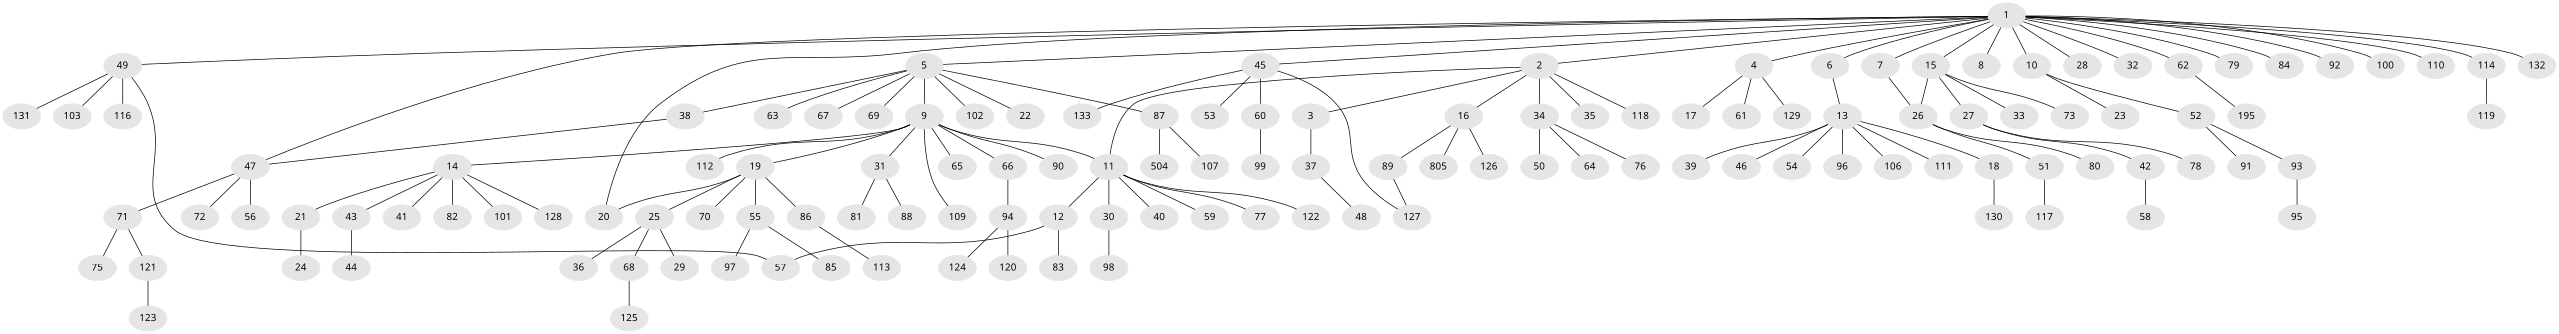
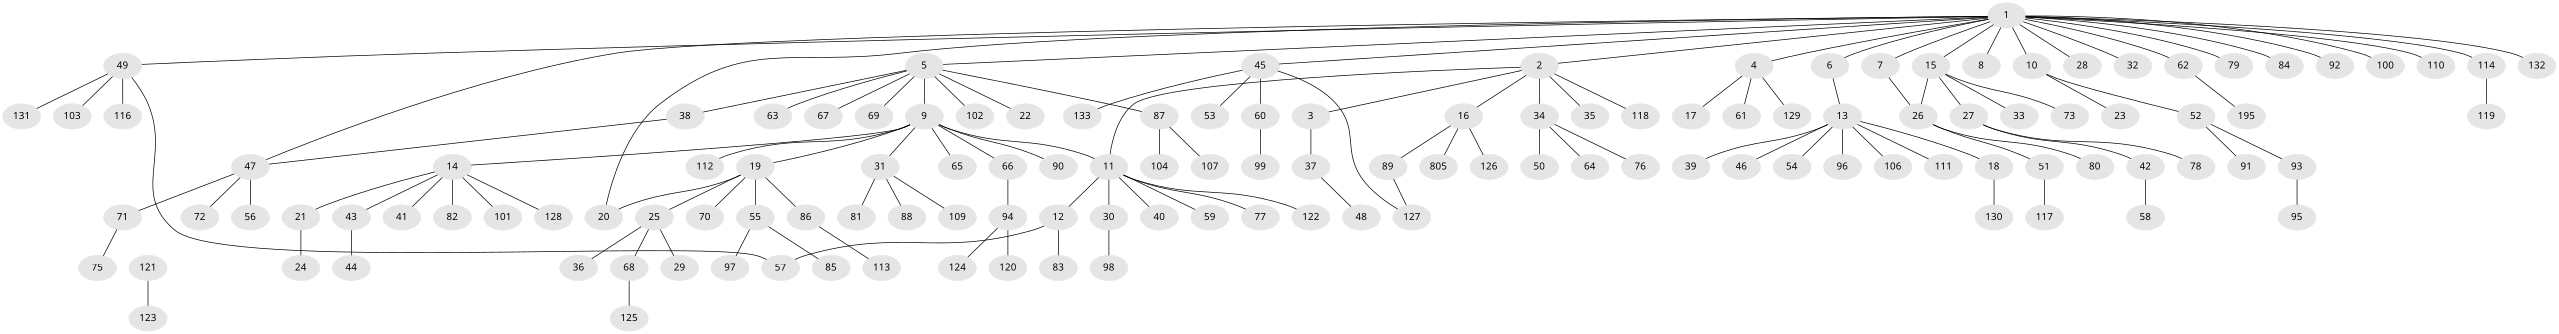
(1159, 167) -> (1159, 167)
(929, 170) -> (919, 192)
(135, 243) -> none
